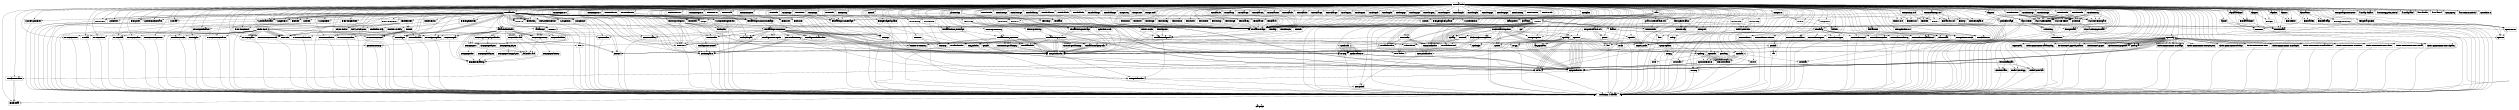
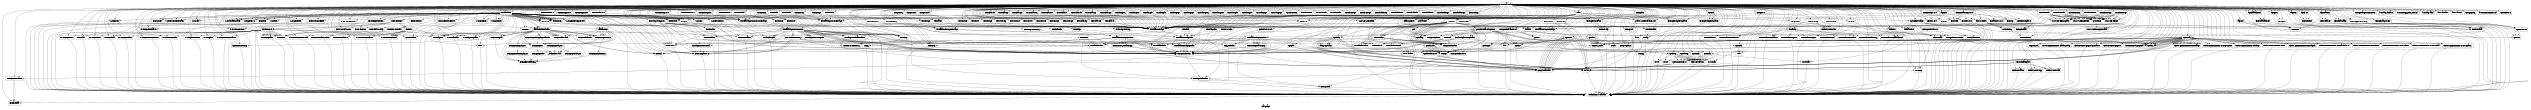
none -> (192, 38)
